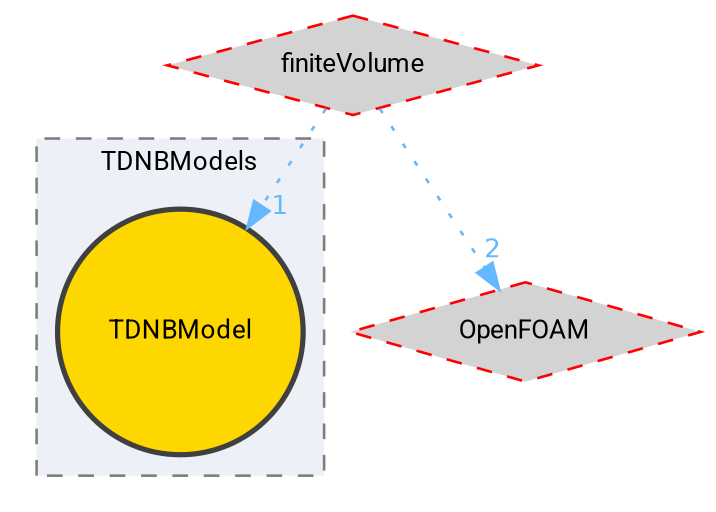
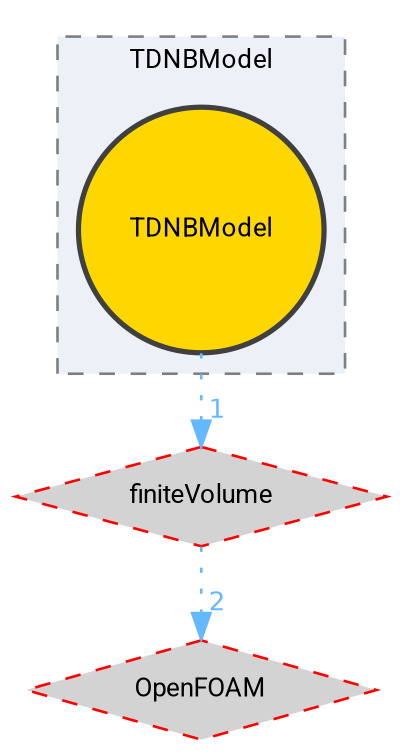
(294, 157) -> (201, 390)
(180, 163) -> (201, 61)
